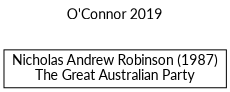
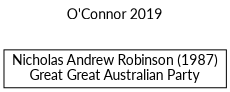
(115, 69) -> (115, 69)
